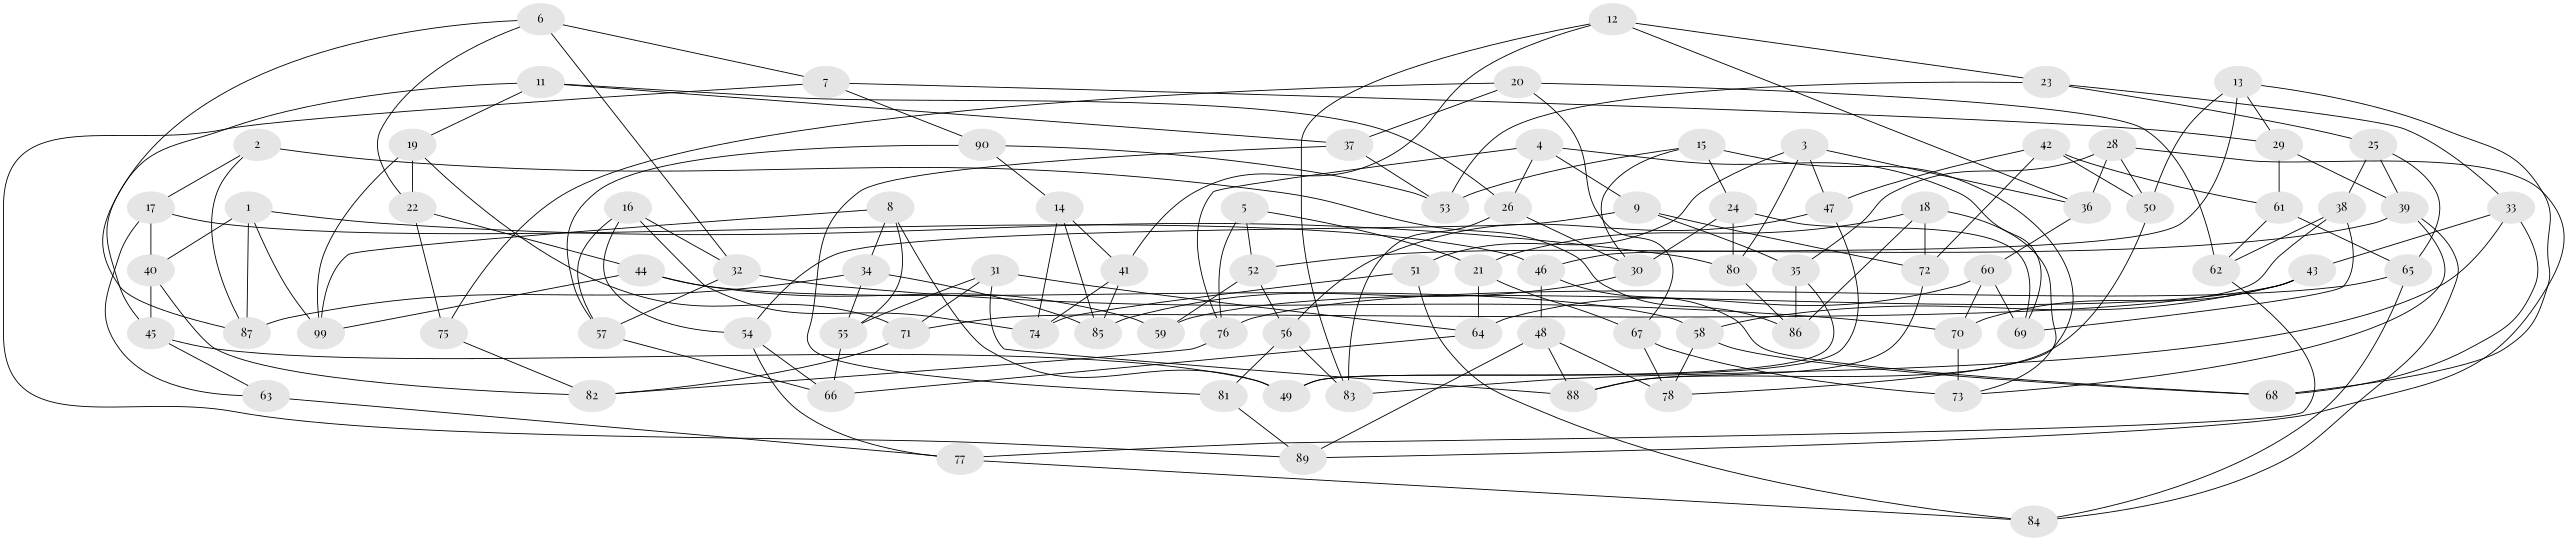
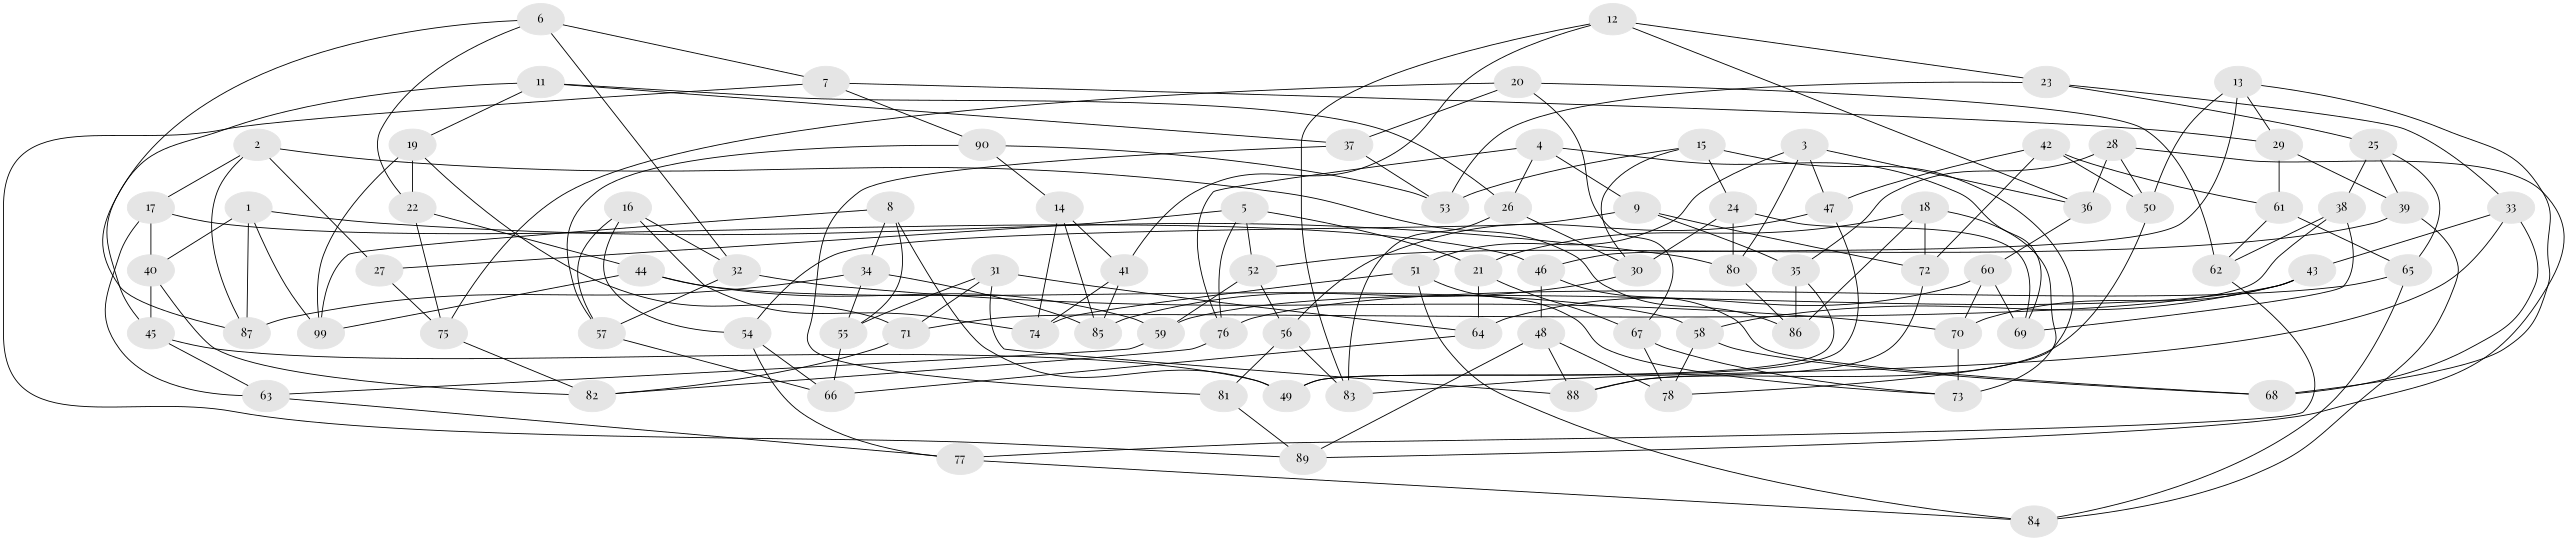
none -> (379, 270)
(2255, 359) -> (1662, 365)
none -> (717, 372)
